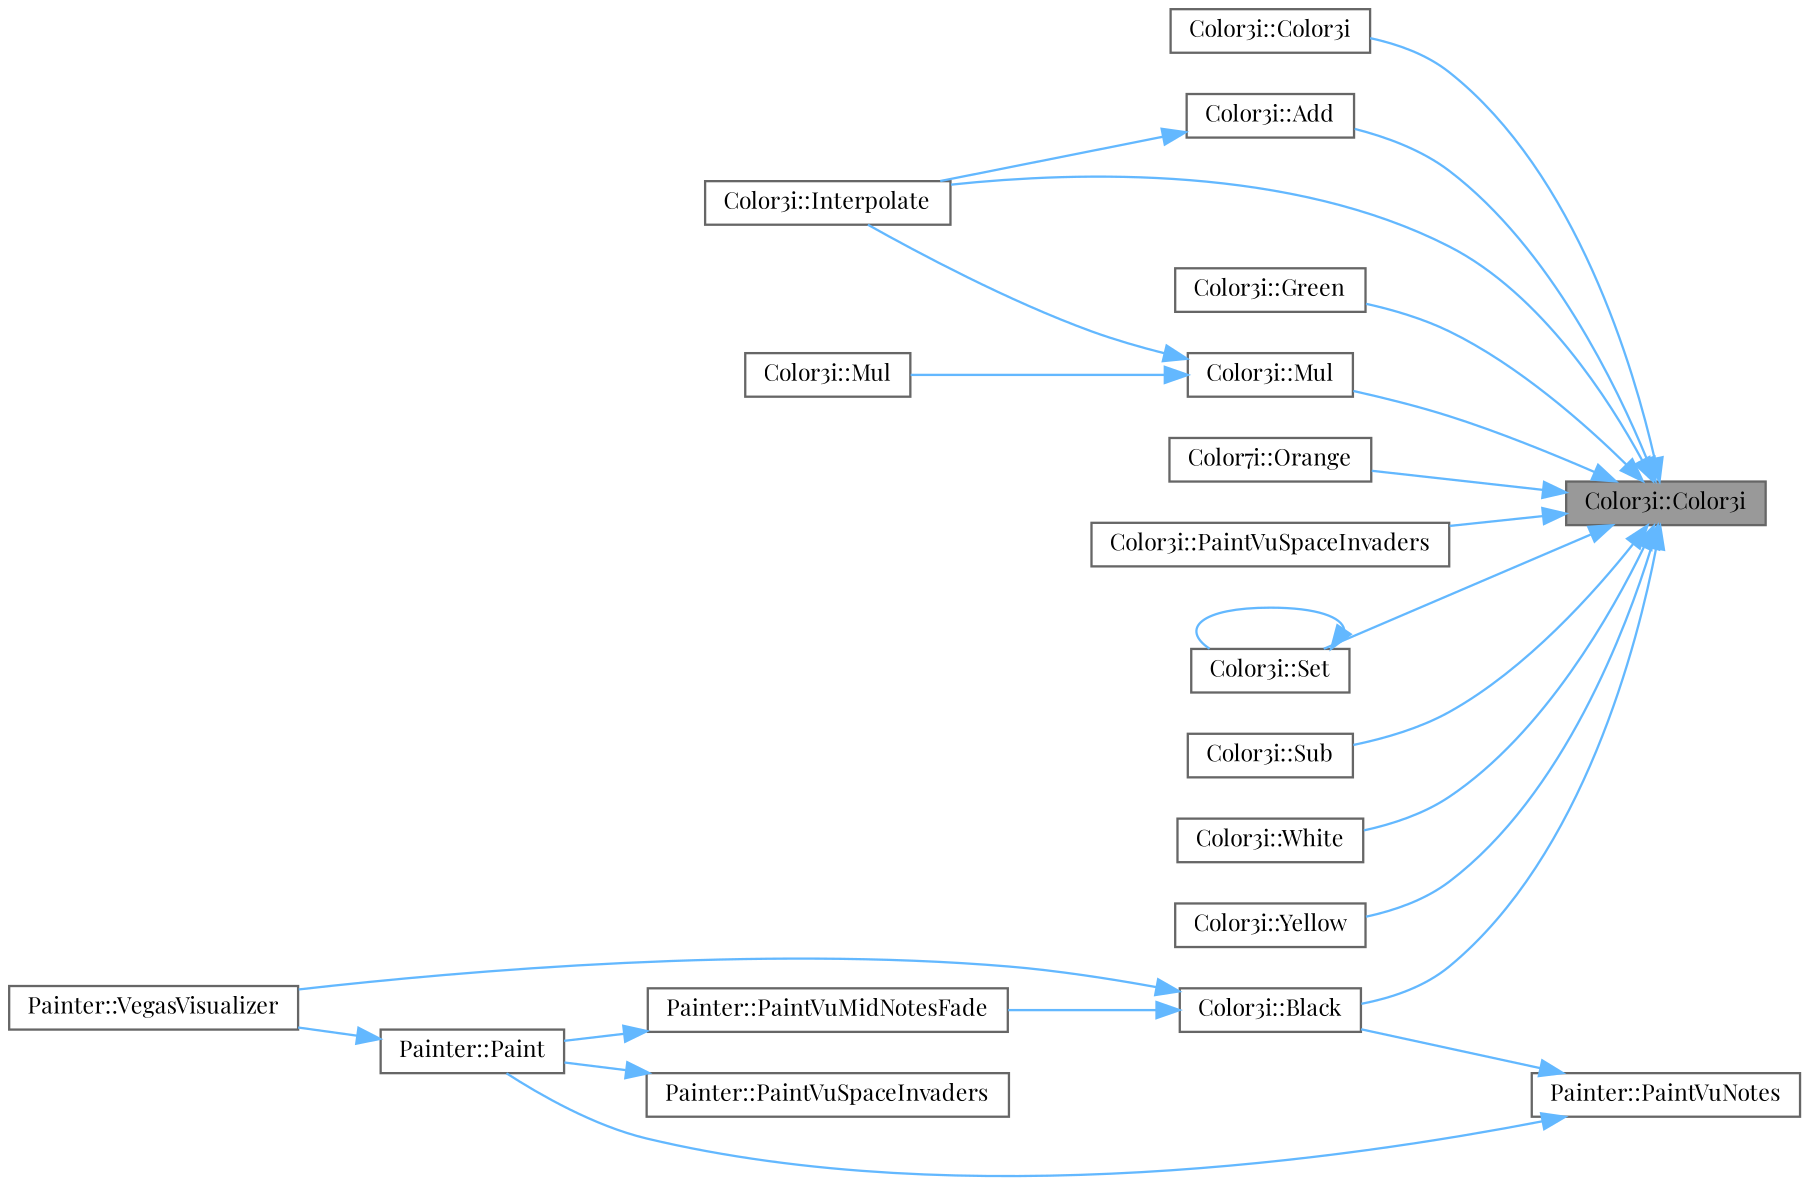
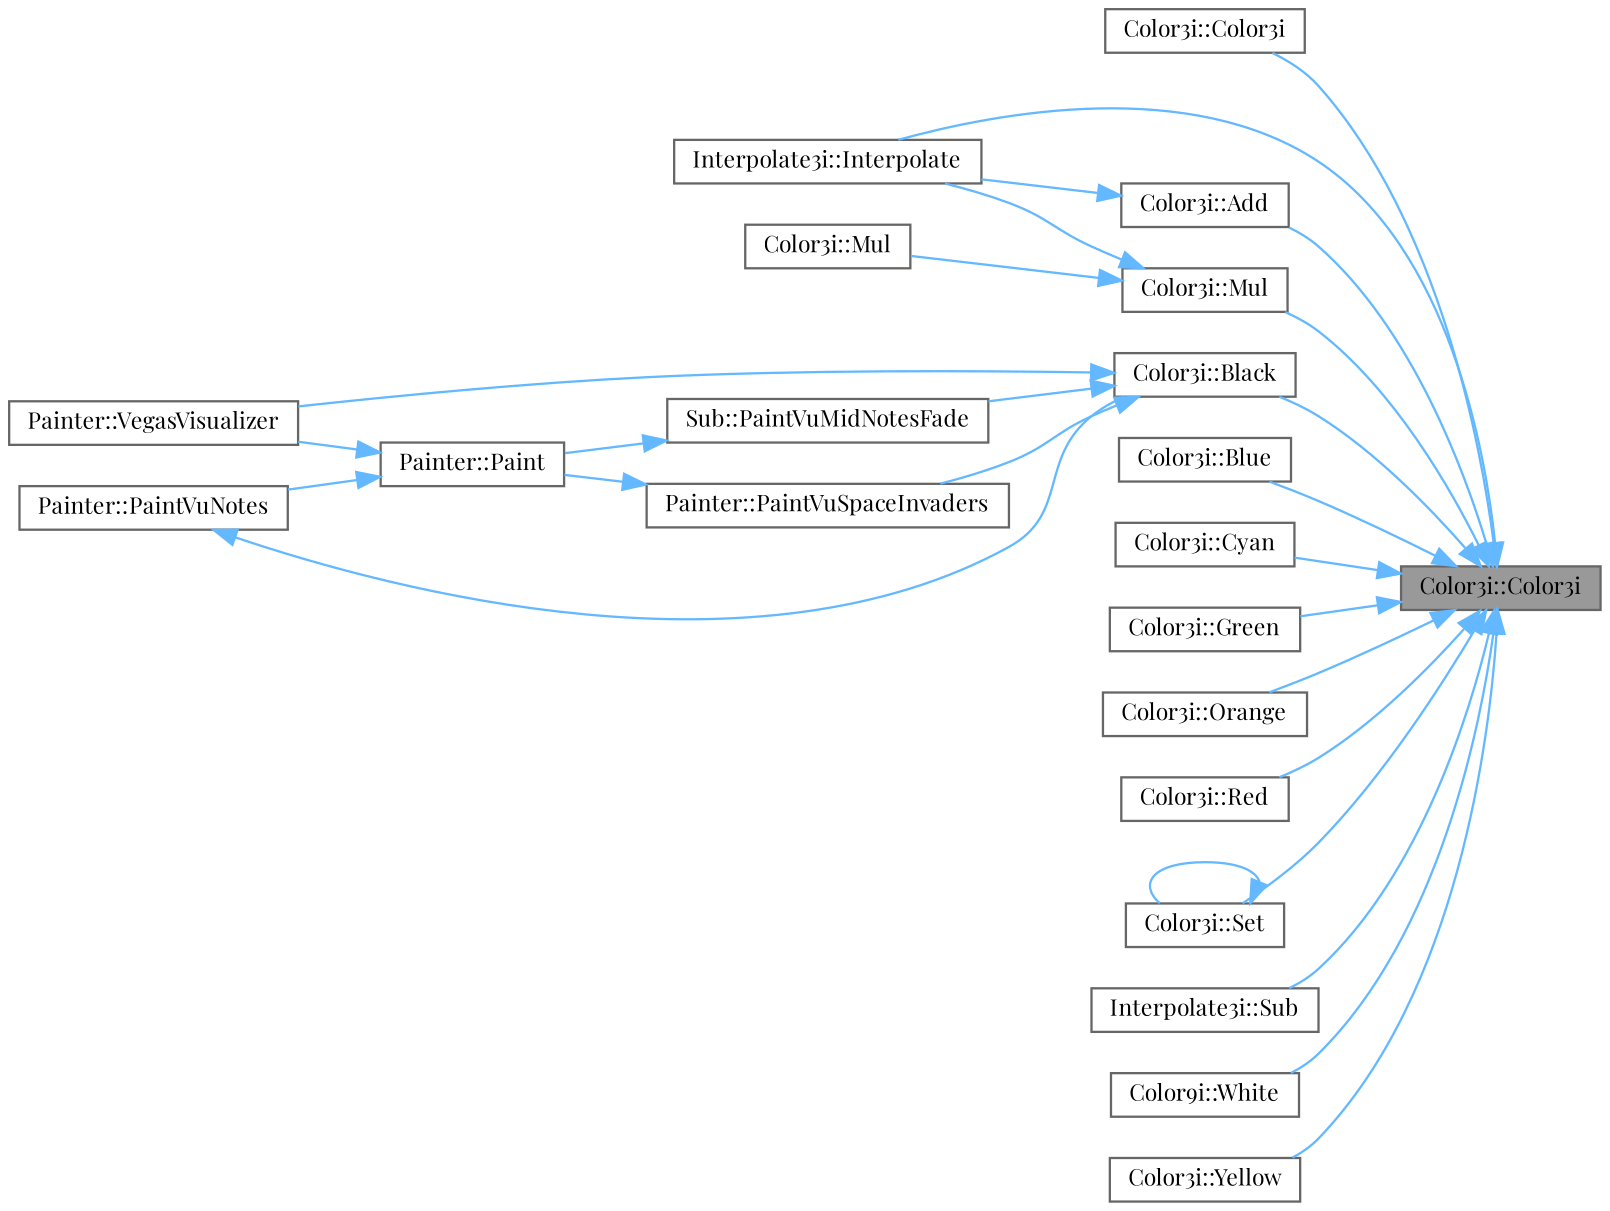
(828, 203) -> (828, 162)
none -> (1032, 451)
none -> (1205, 460)
(1270, 460) -> (1205, 714)
none -> (1205, 545)
(1270, 545) -> (1205, 799)
(1270, 756) -> (1205, 1010)
(1270, 840) -> (1205, 1095)
(828, 1010) -> (828, 421)
(1017, 1176) -> (323, 485)
